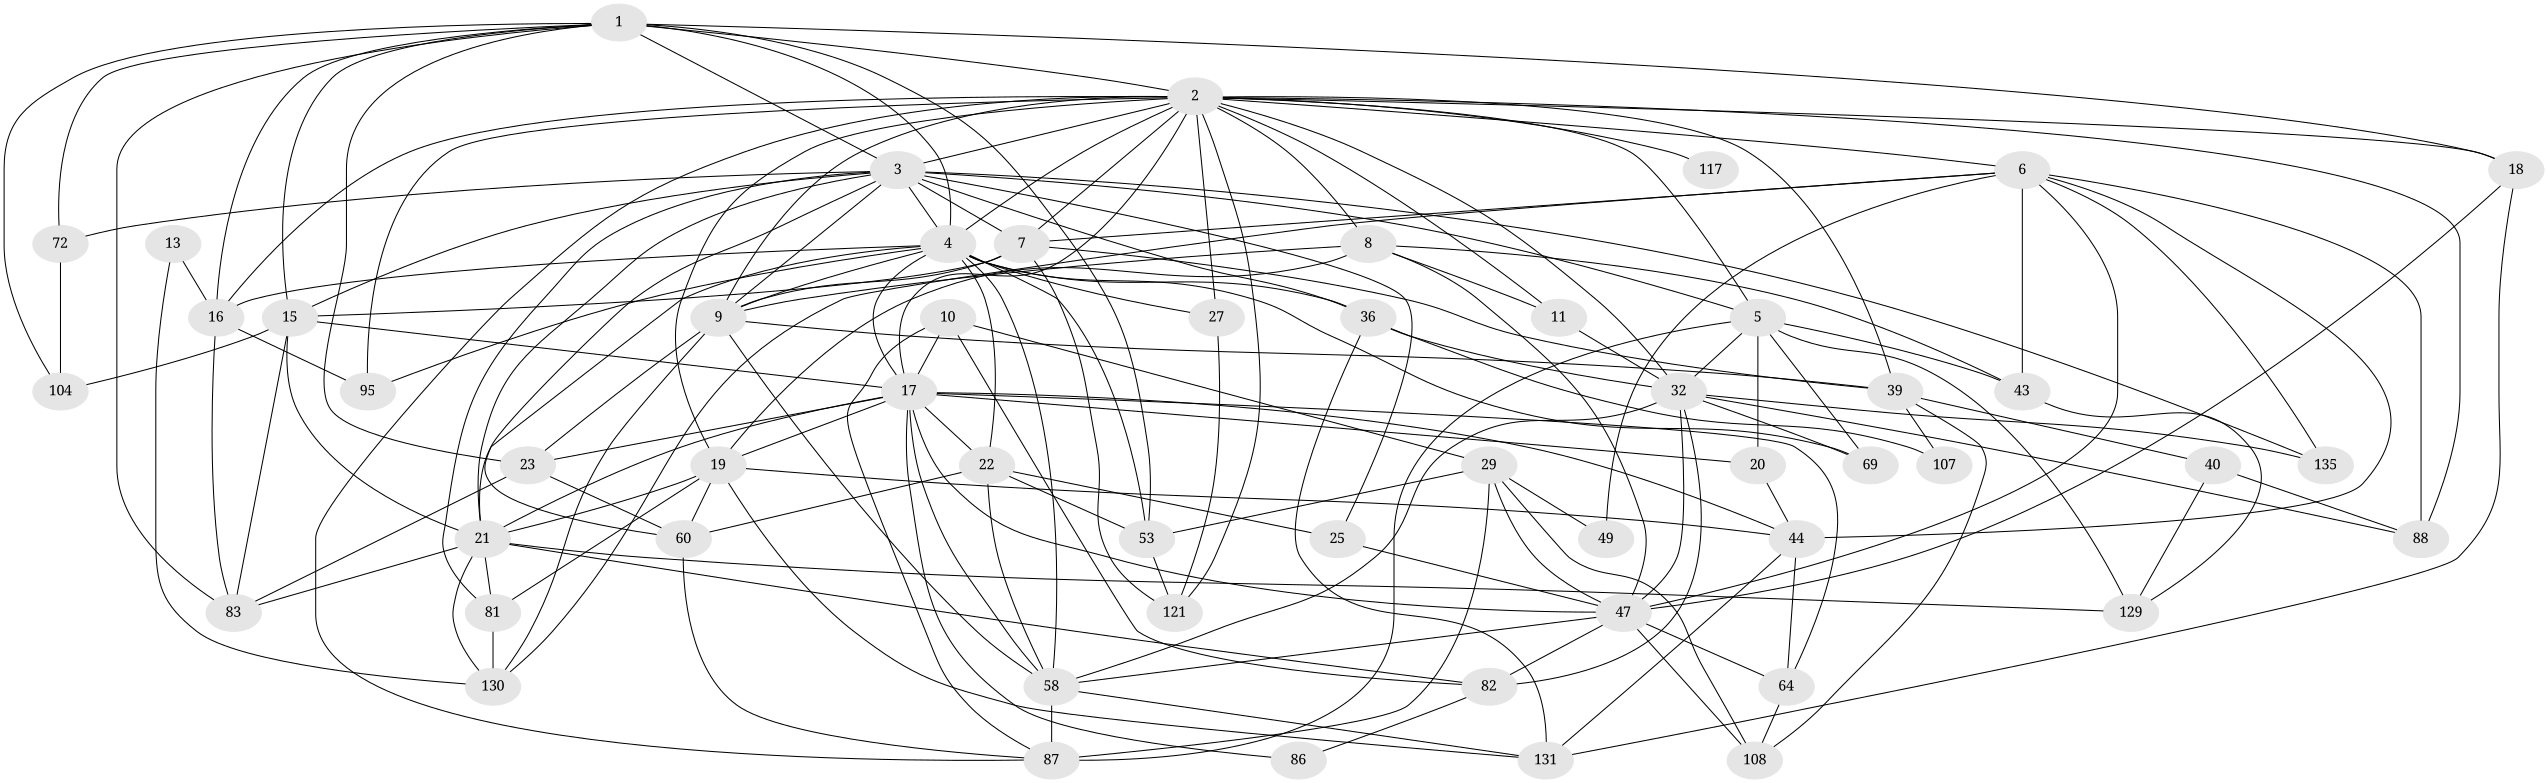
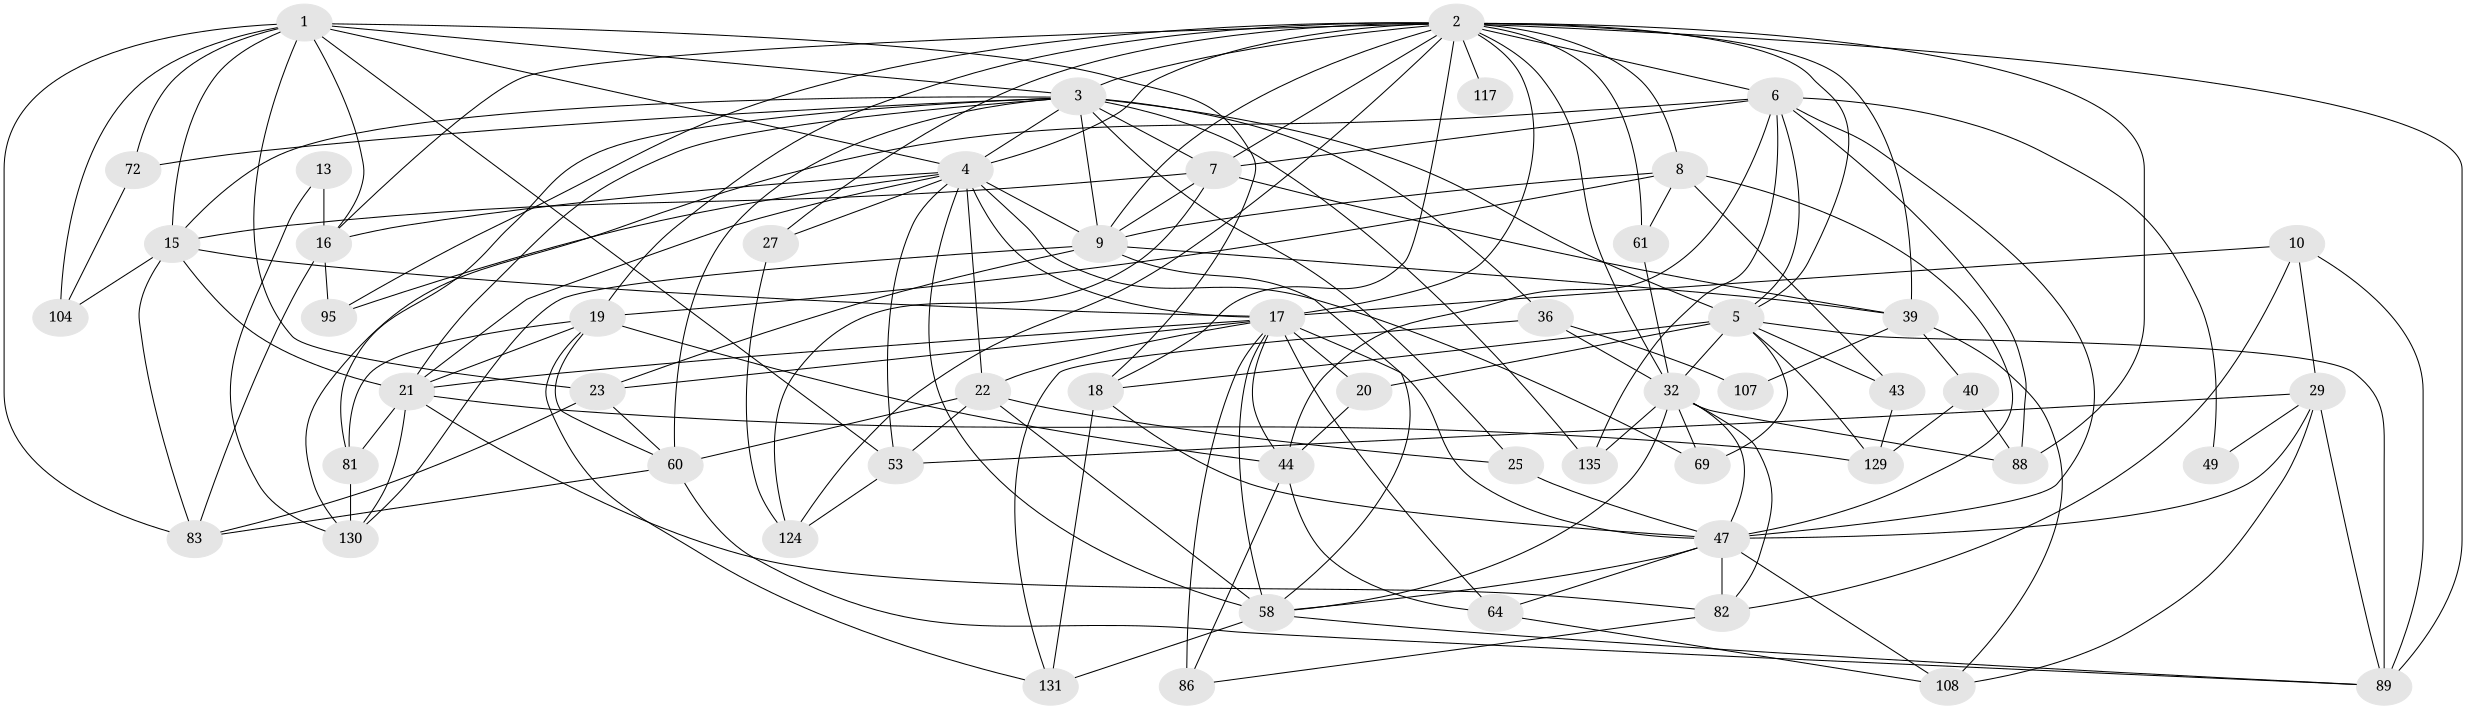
(908, 54) -> none
(2022, 281) -> (1799, 215)
(1225, 283) -> none
(1559, 318) -> (1641, 244)
none -> (1431, 353)
(814, 429) -> none
(358, 576) -> (435, 502)
(1175, 613) -> (790, 539)
(1672, 651) -> (1237, 576)
(1052, 761) -> (2384, 687)
